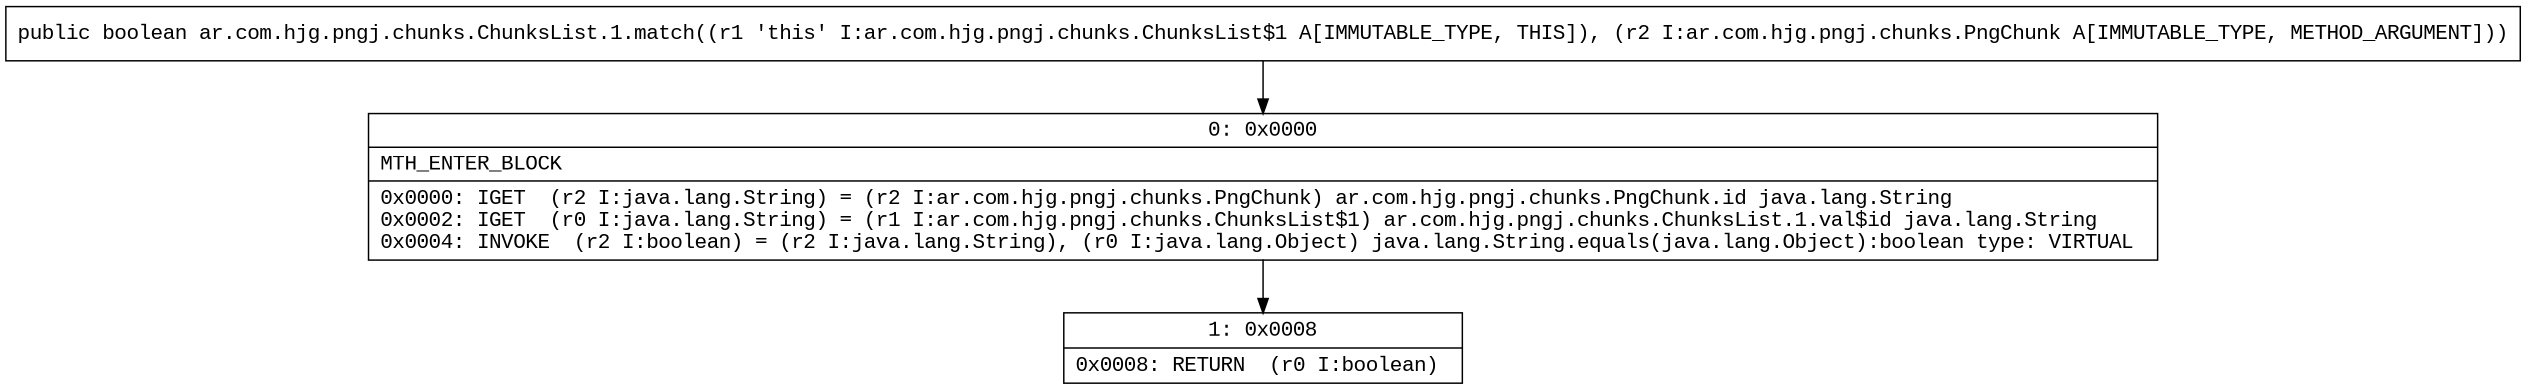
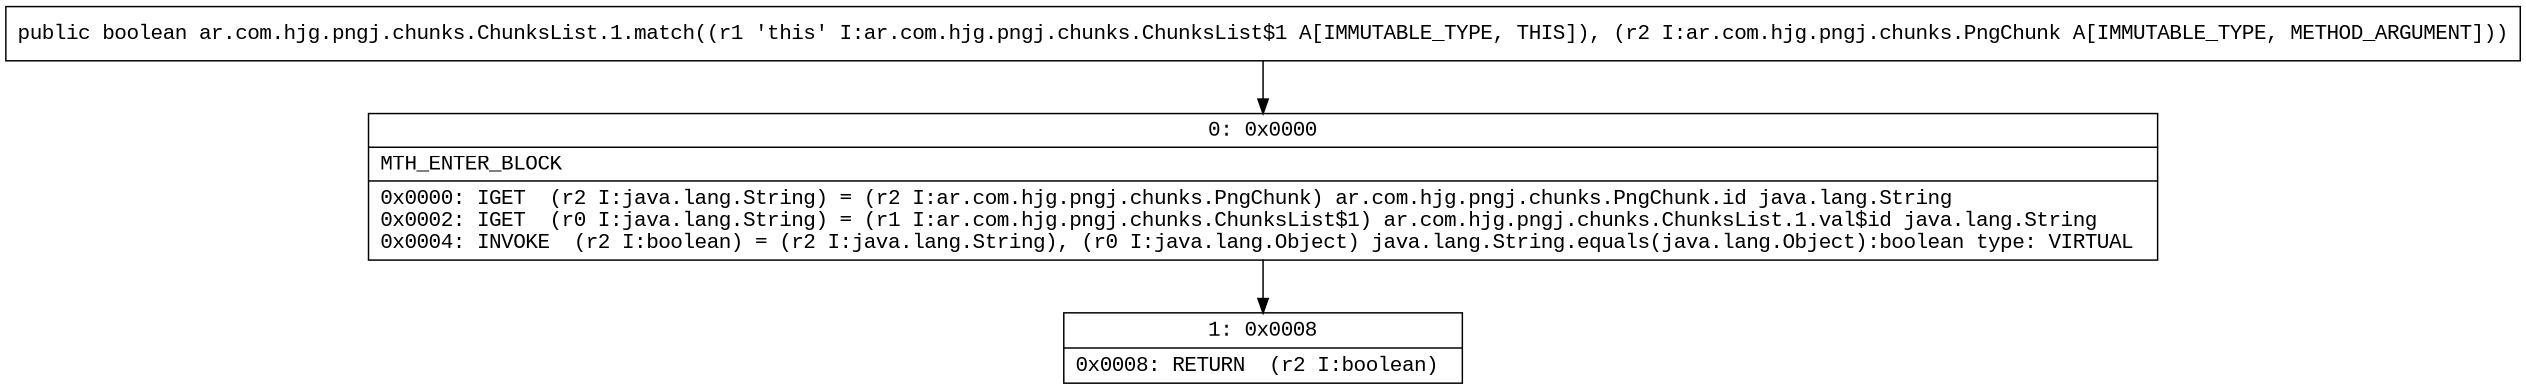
(1263, 365) -> (1263, 365)
